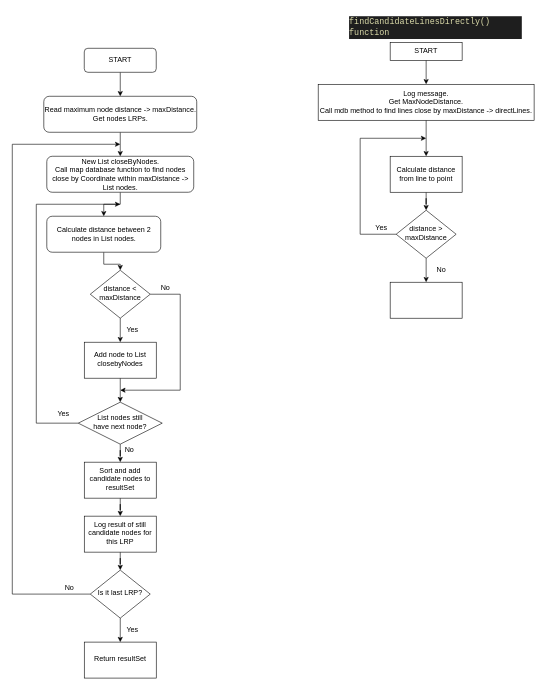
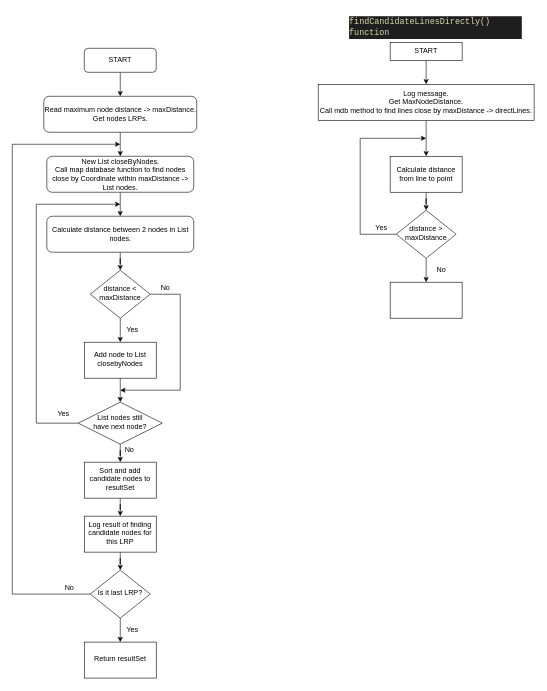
(104, 234) -> (120, 234)
(120, 533) -> (120, 533)
